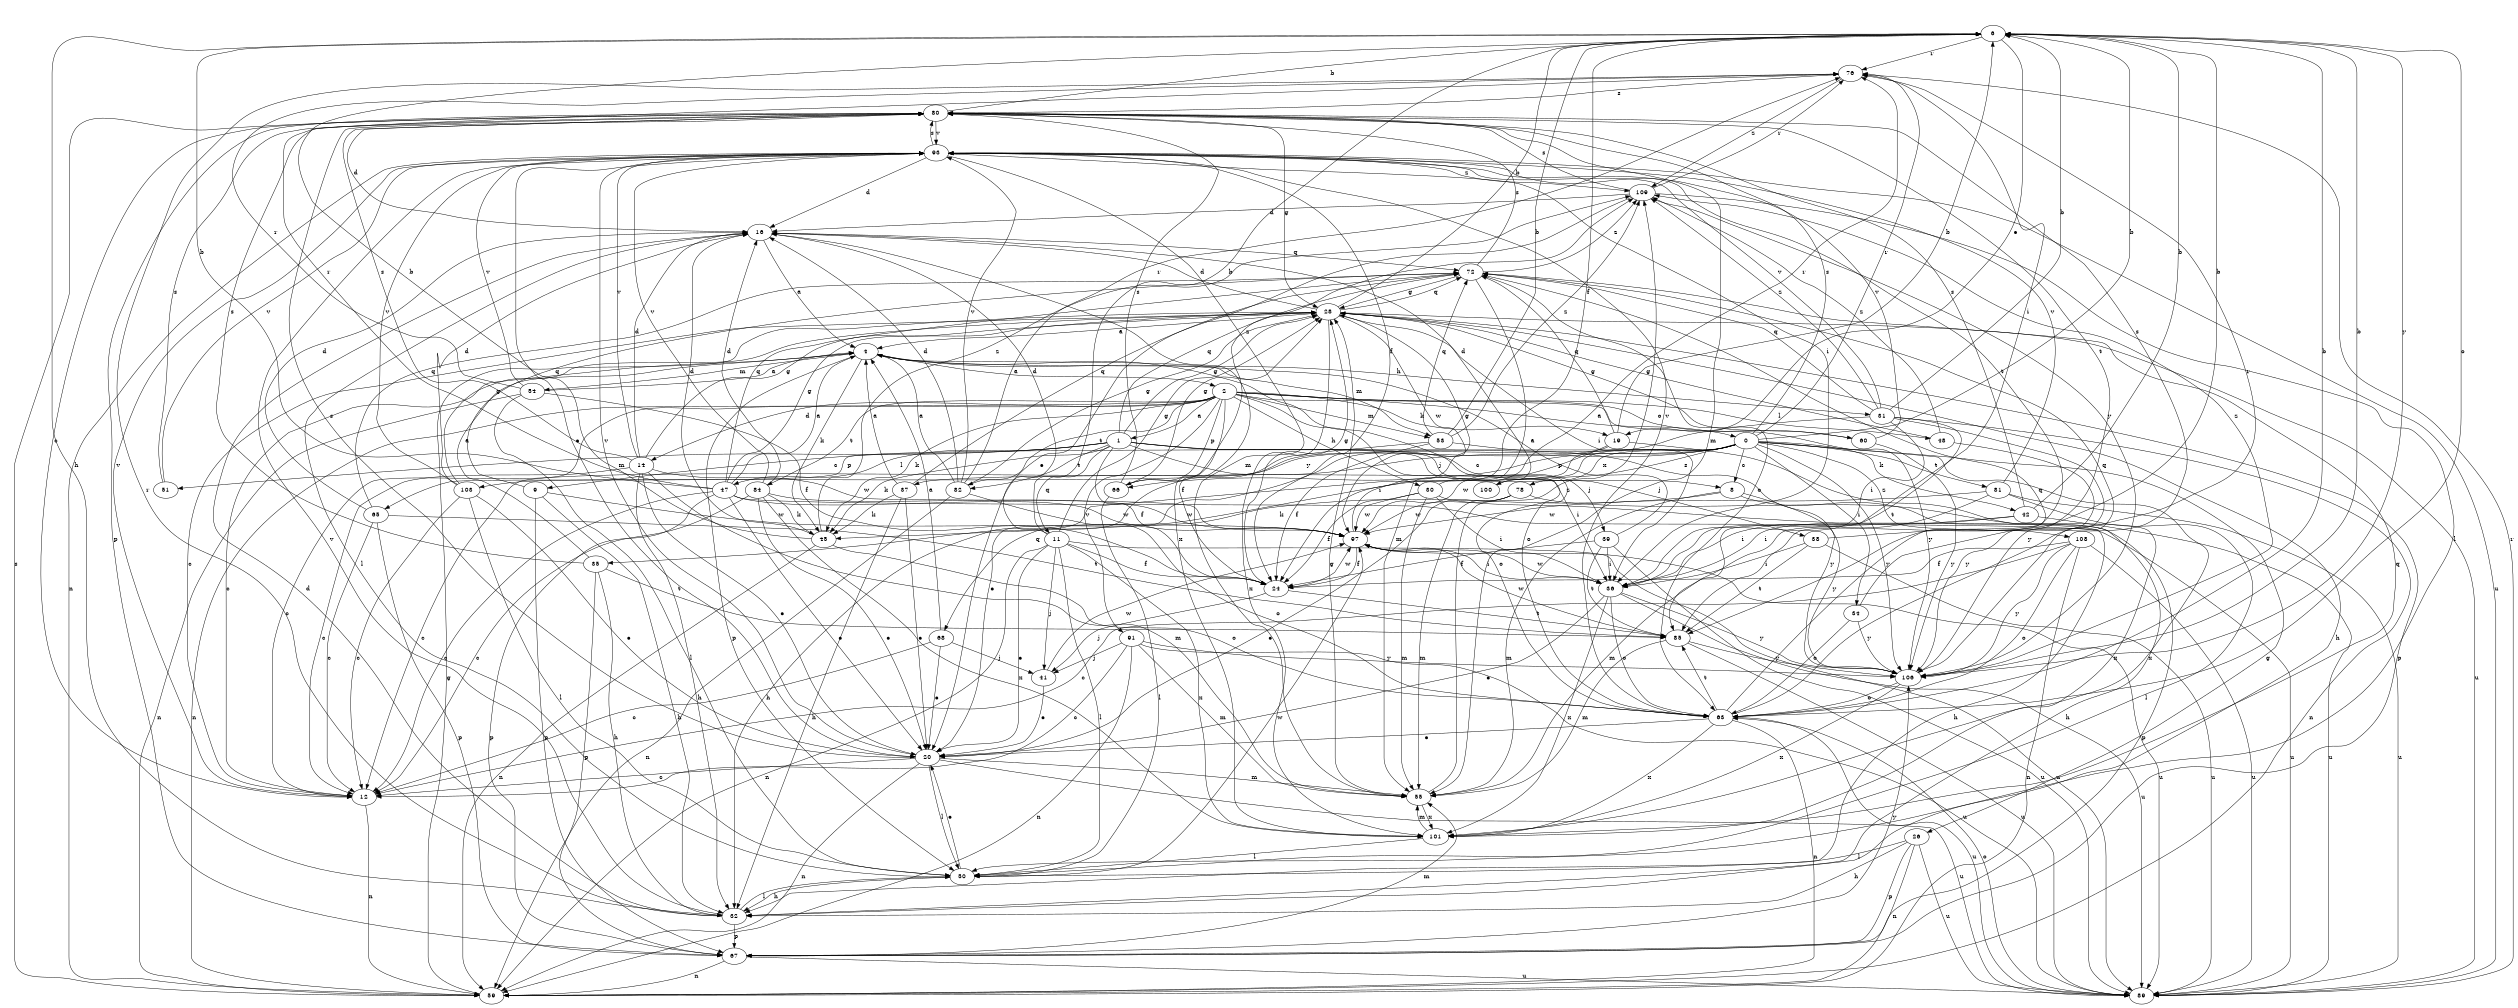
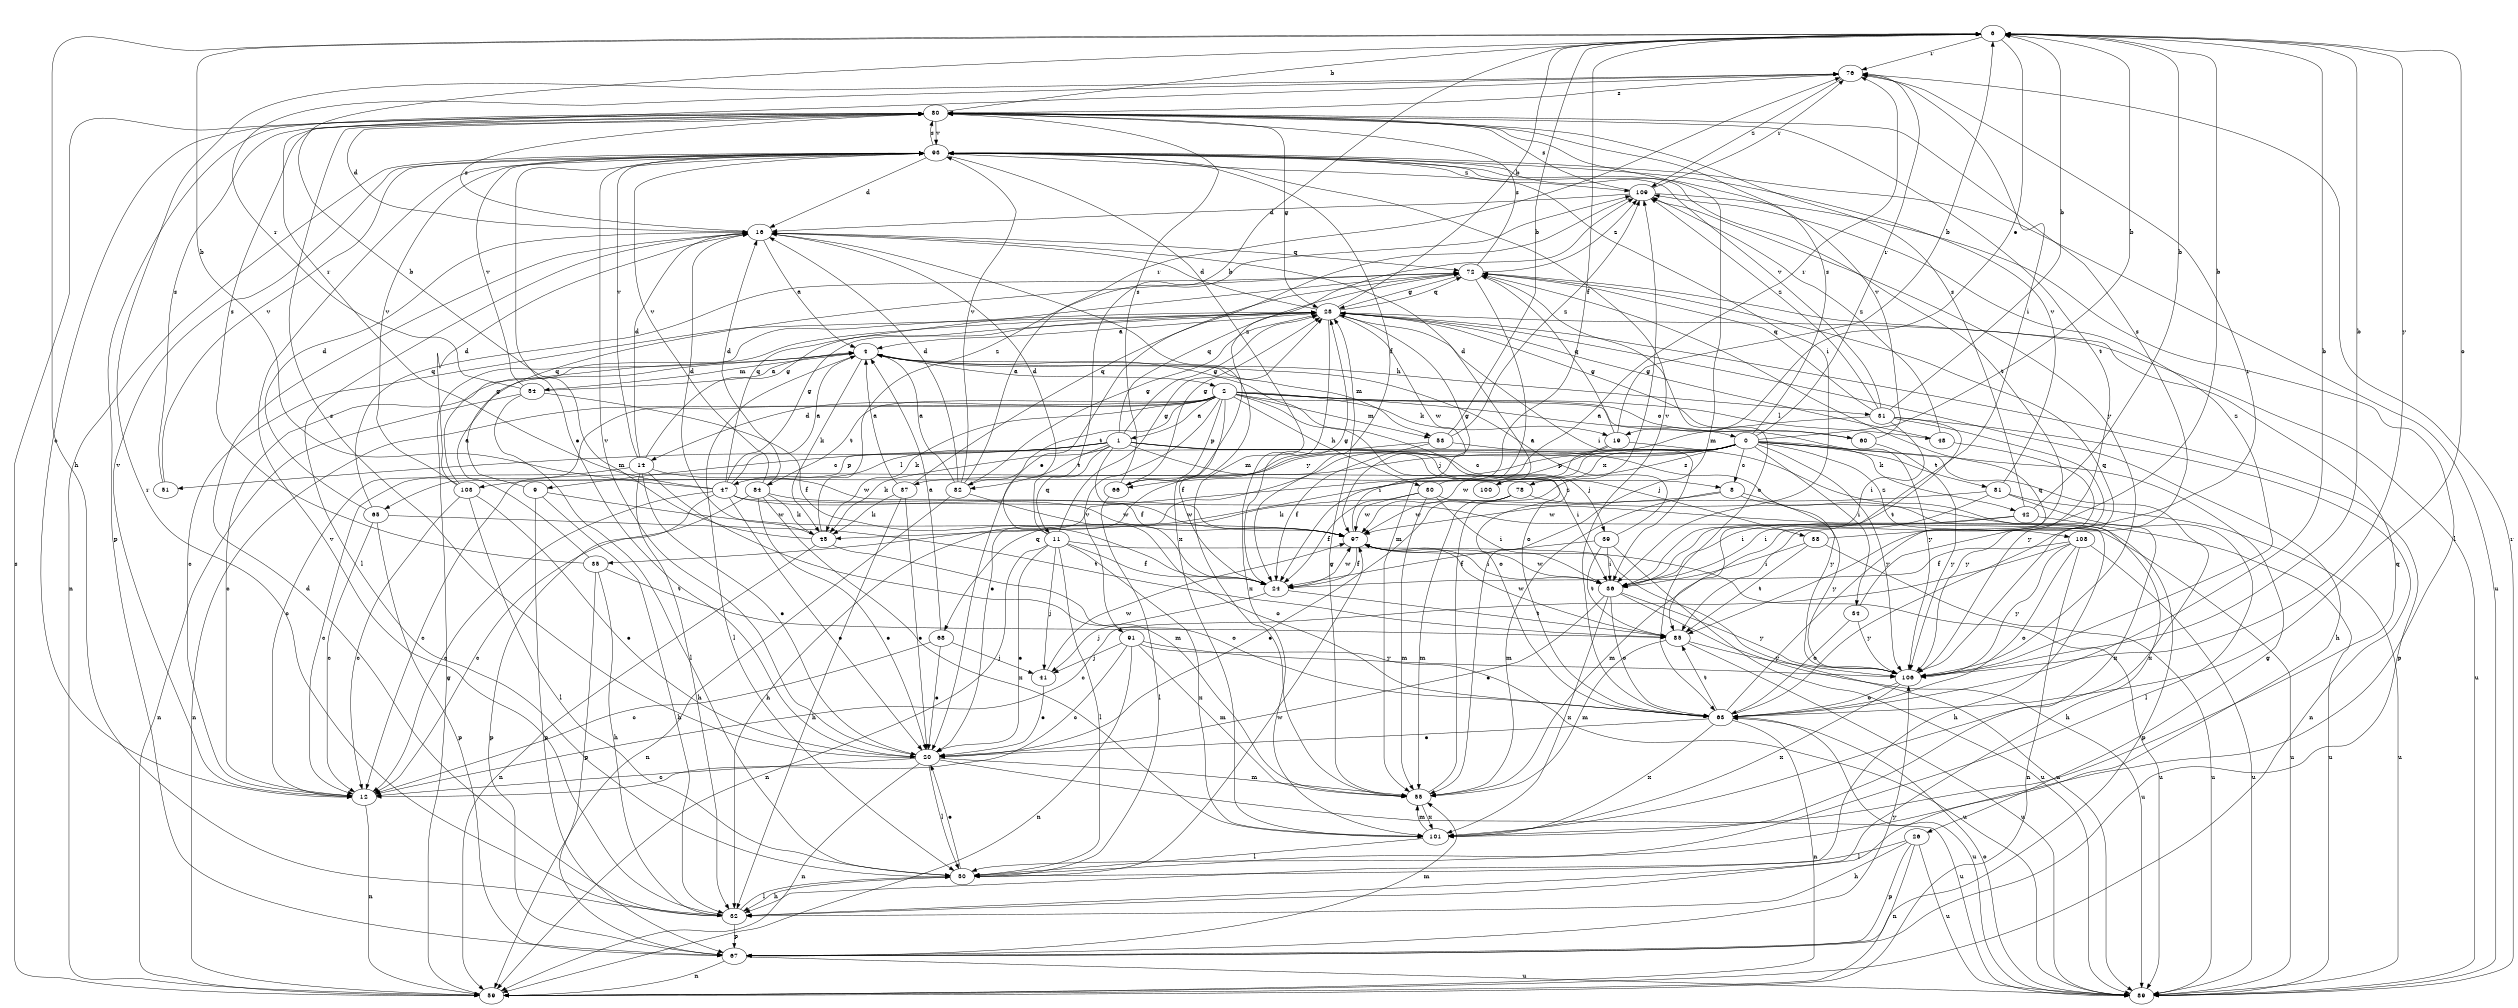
(344, 145) -> (537, 147)
(1437, 359) -> none
(734, 638) -> (734, 638)
